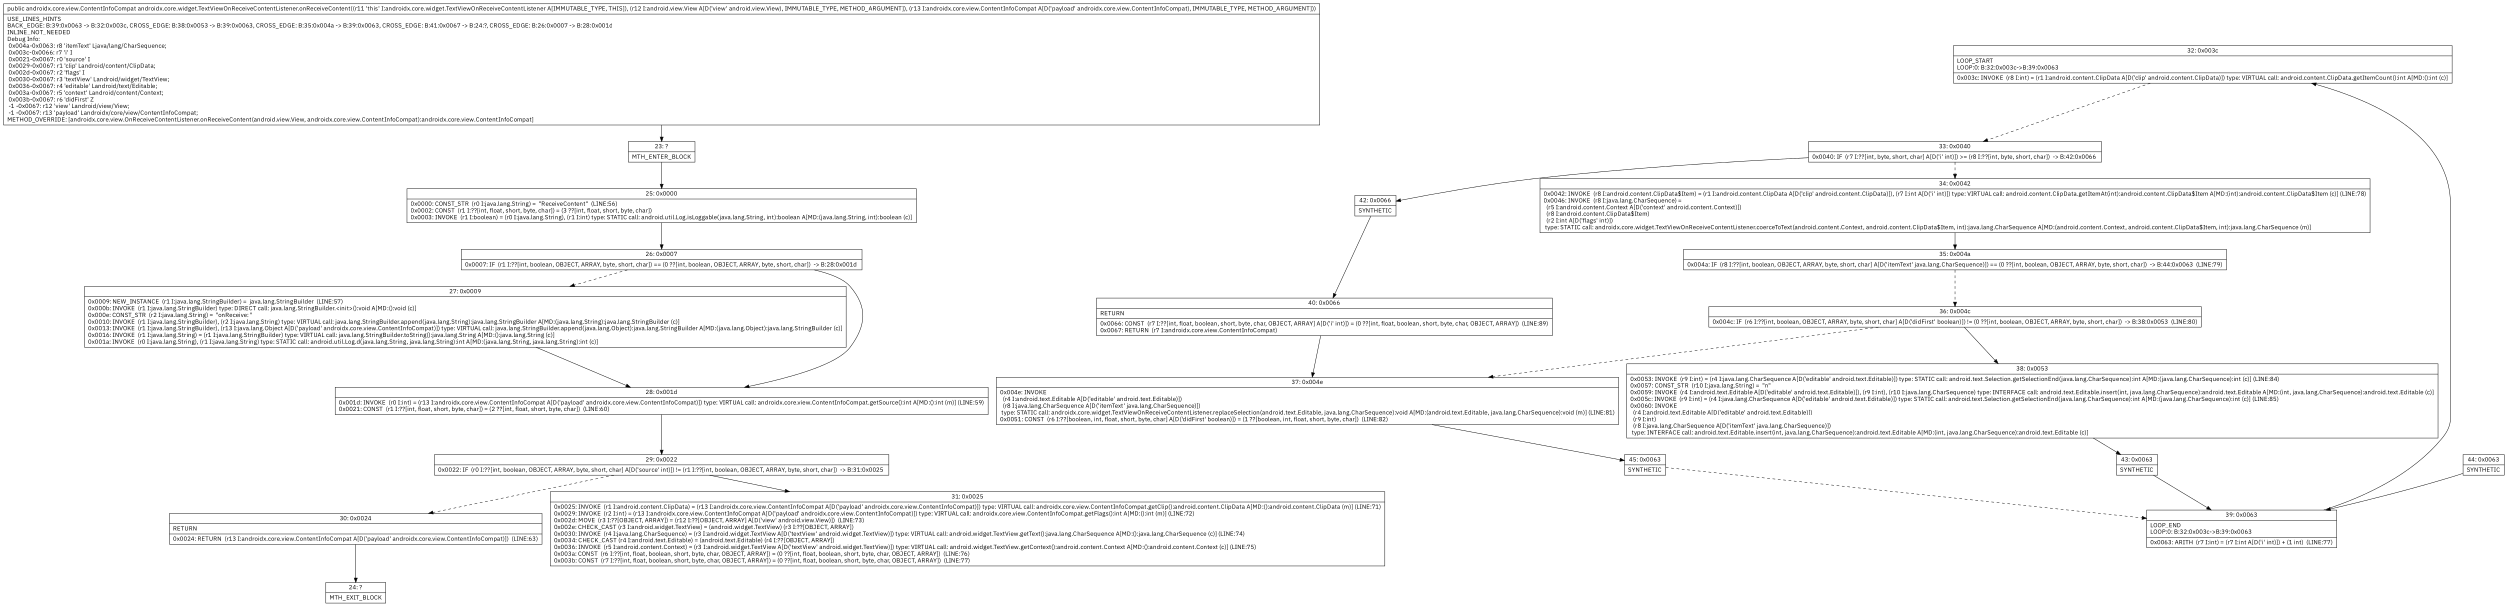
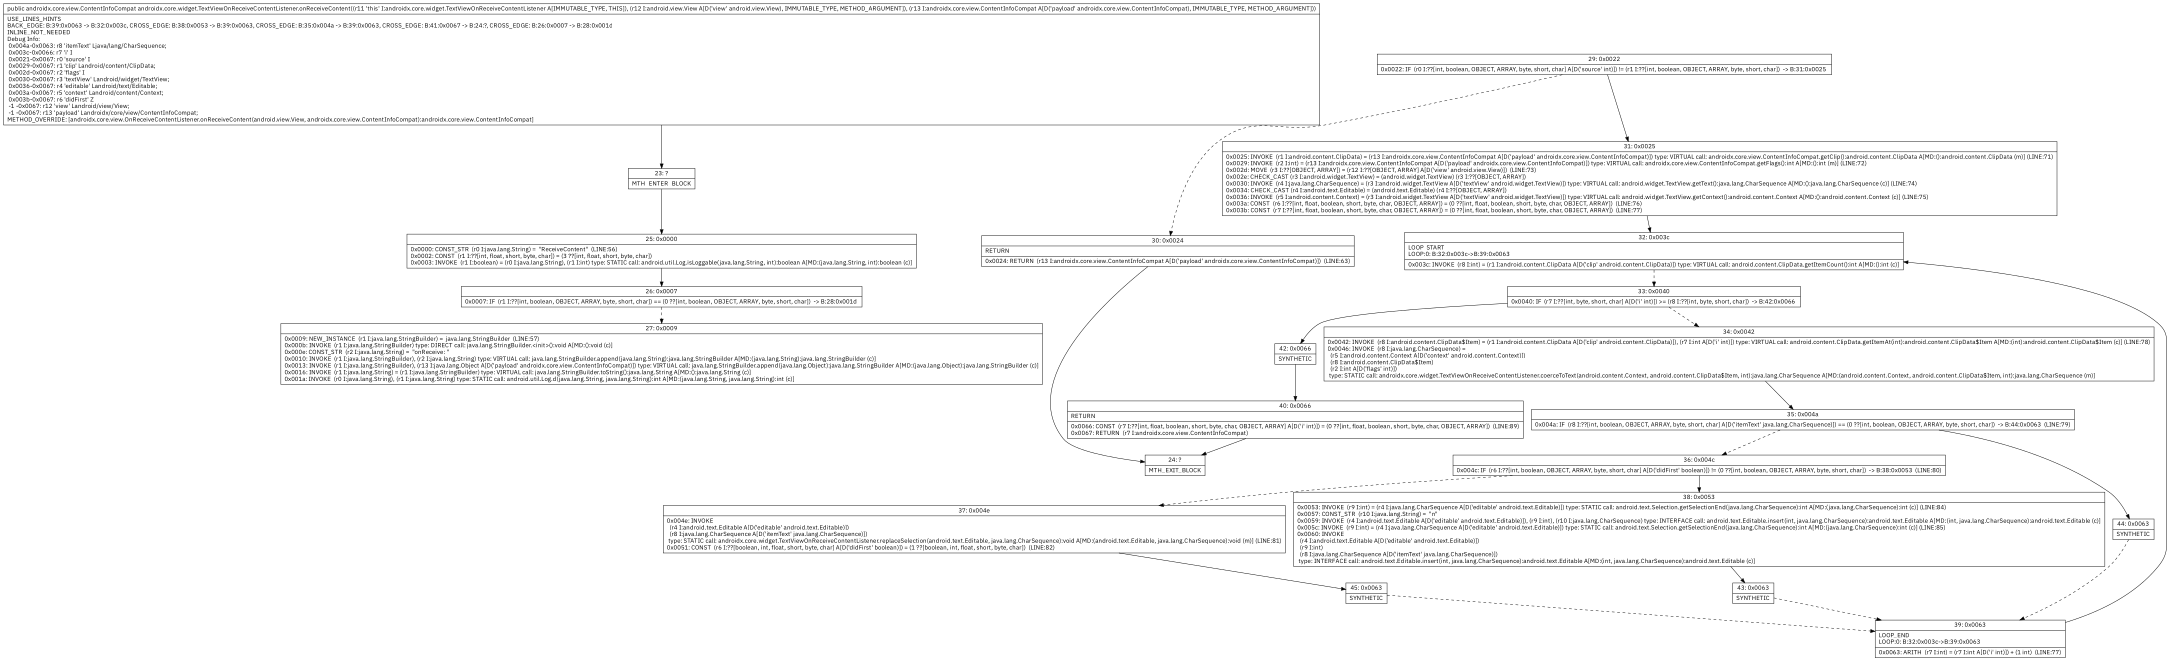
none -> (1648, 222)
(1317, 354) -> (1226, 446)
(662, 401) -> none
none -> (2041, 457)
(2180, 491) -> (1825, 609)
(2397, 492) -> (2083, 587)
